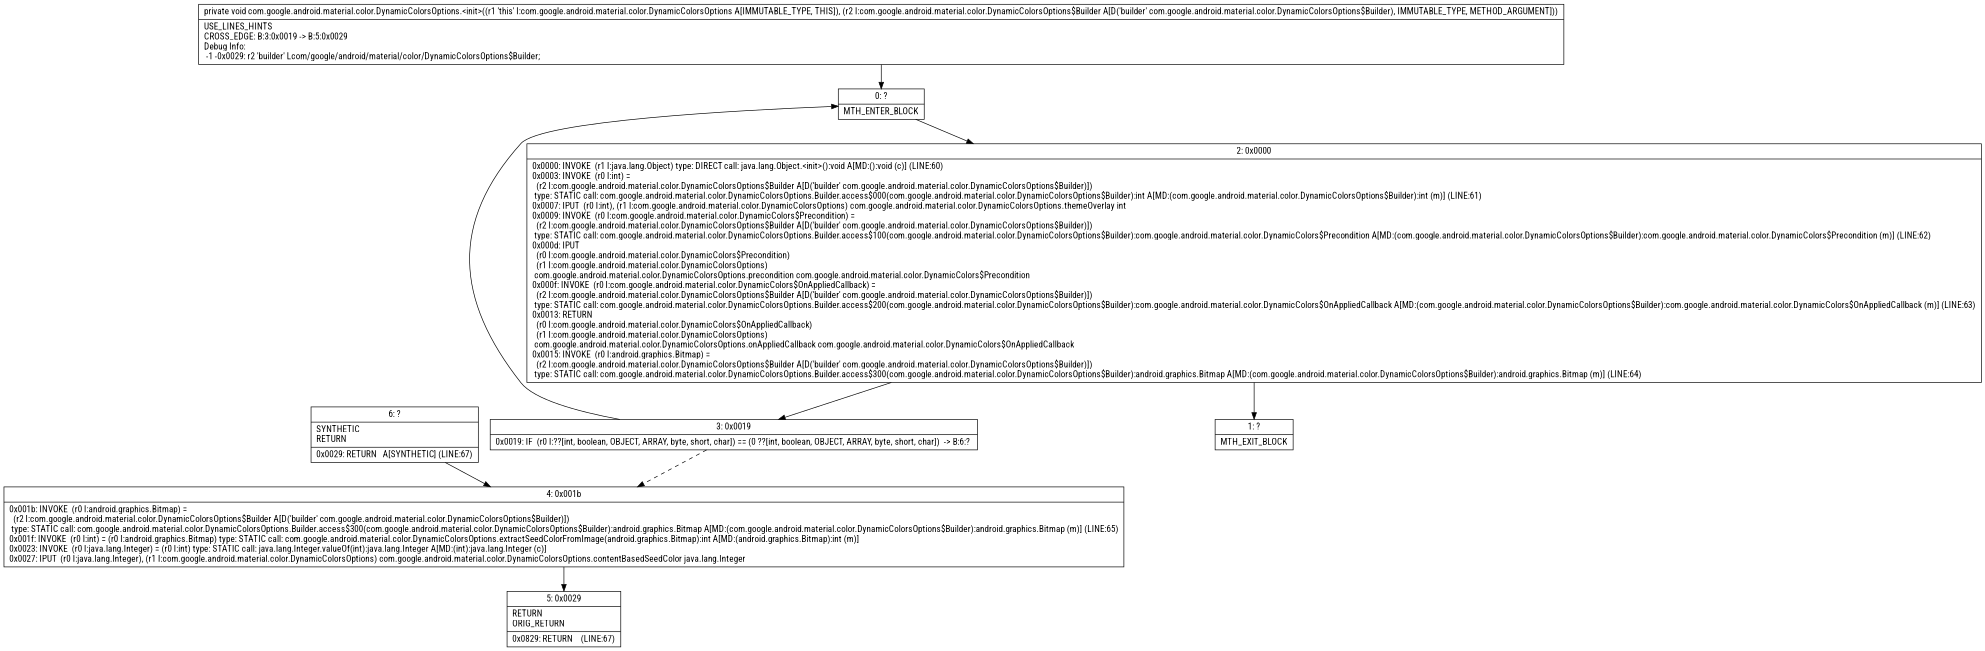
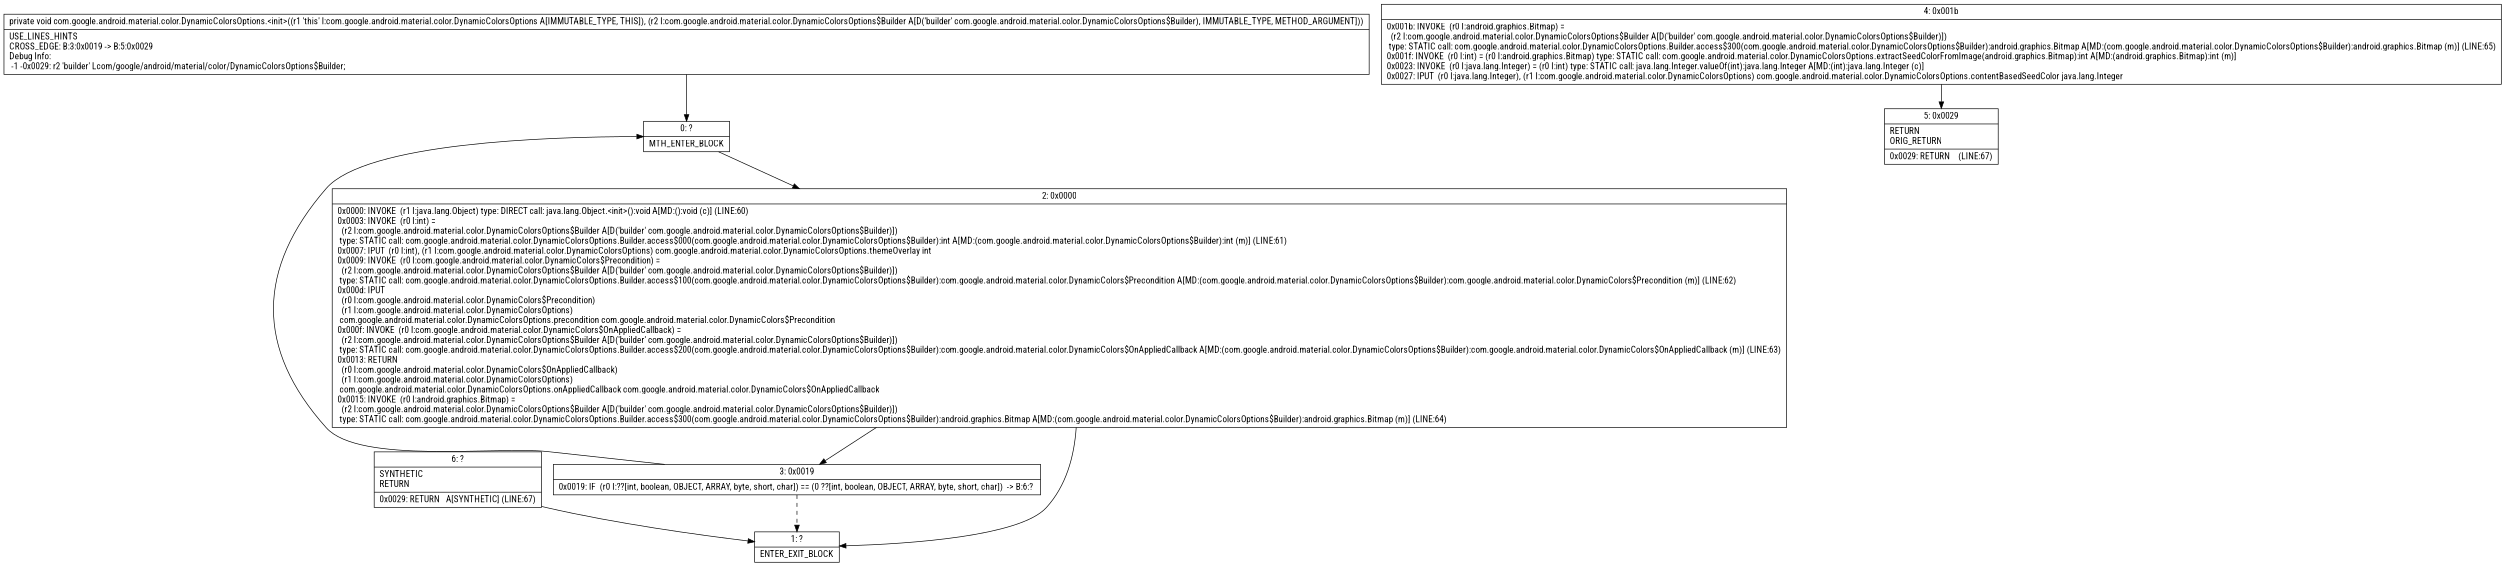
(1254, 442) -> (797, 554)
(675, 467) -> (797, 510)
(465, 473) -> (644, 526)
(564, 639) -> (1941, 156)
